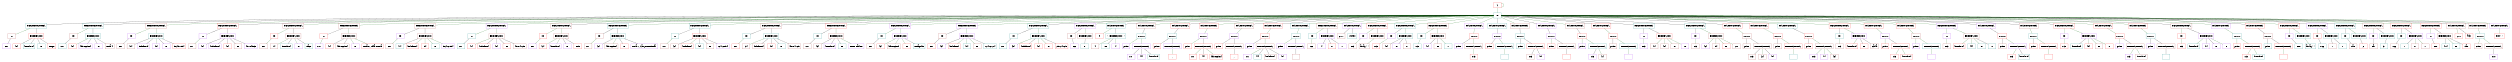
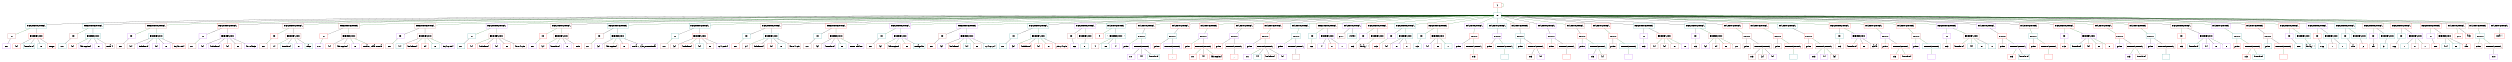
(2499, 36) -> (2499, 36)
